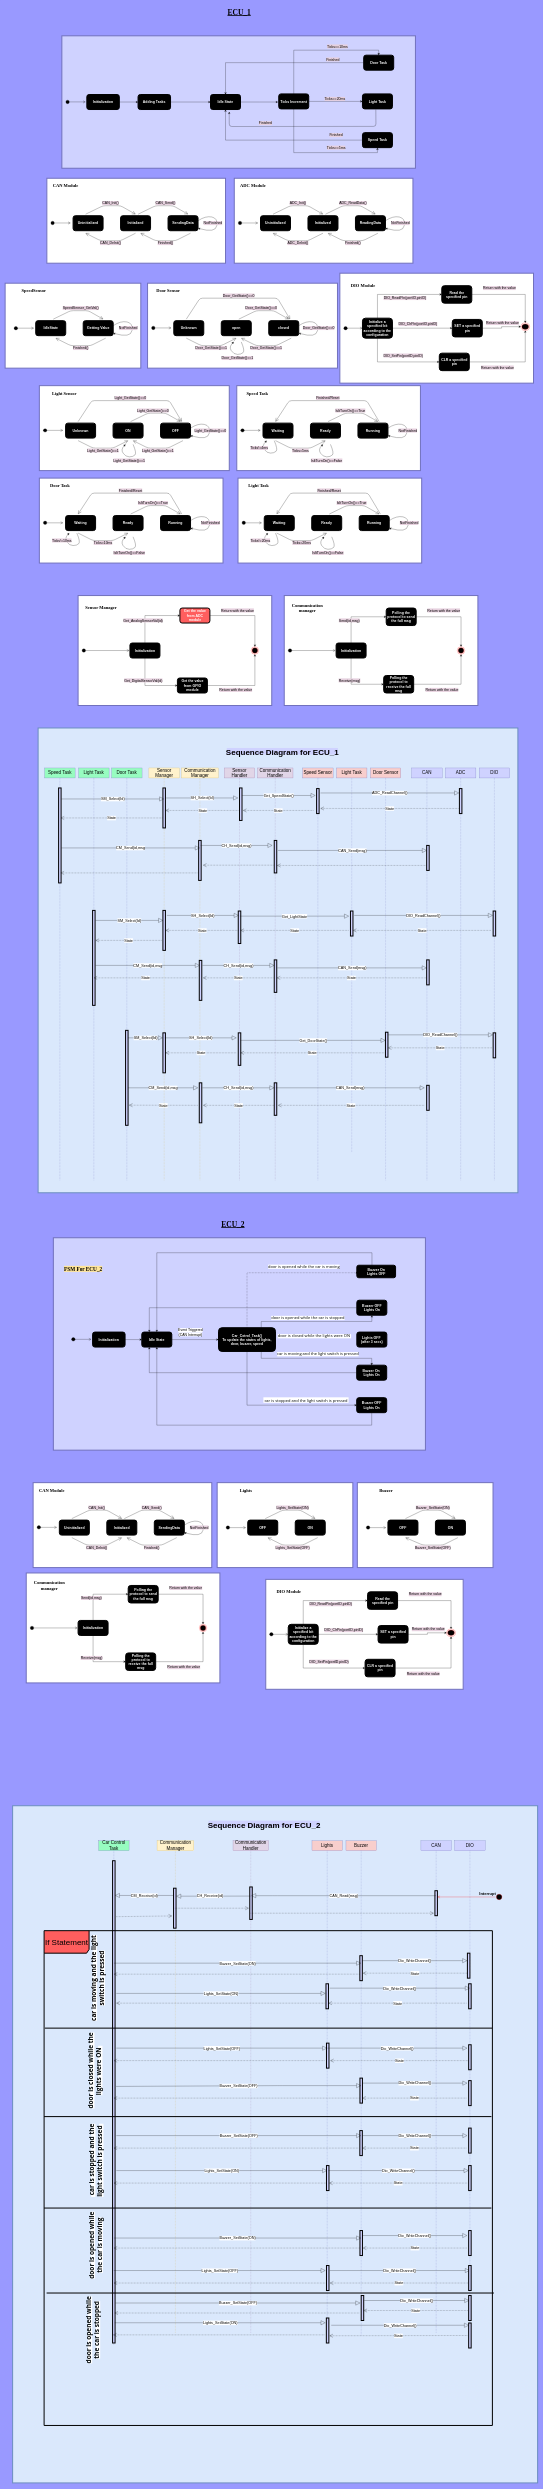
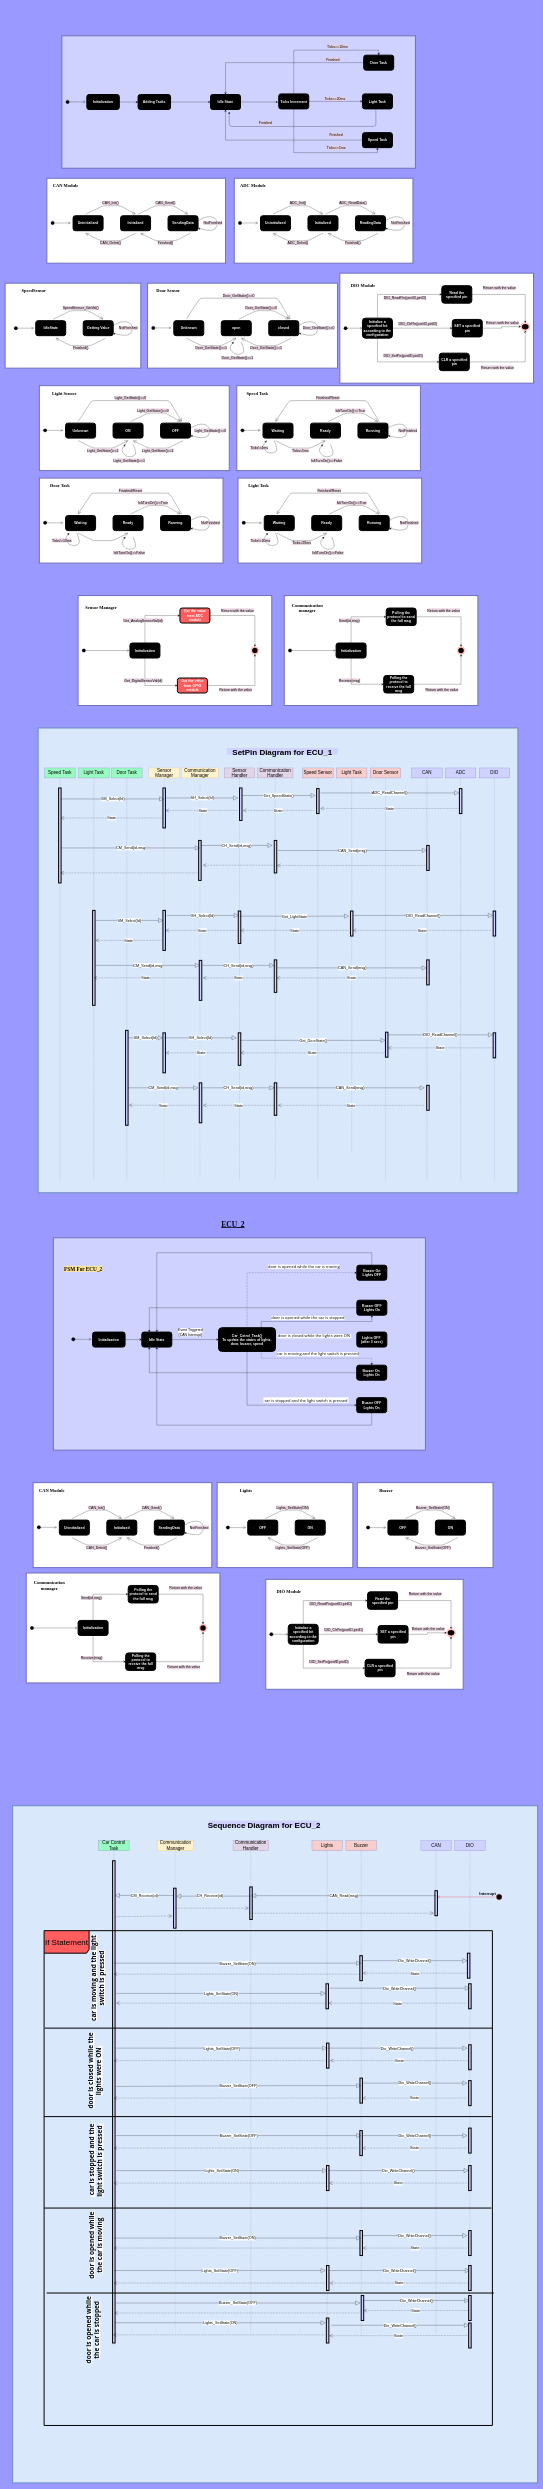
(239, 11) -> none
(103, 543) -> none
(193, 685) -> (193, 685)
(282, 752) -> (282, 752)
(376, 1271) -> (372, 1273)
(316, 1358) -> (316, 1358)
